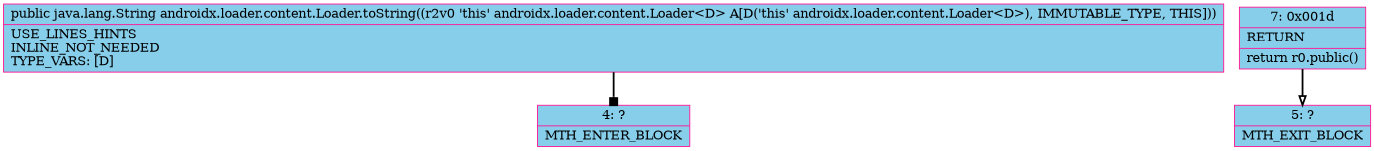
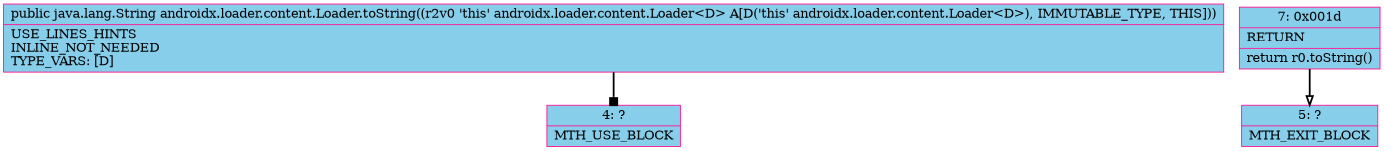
(1303, 58) -> (1310, 58)
(614, 136) -> (614, 136)
